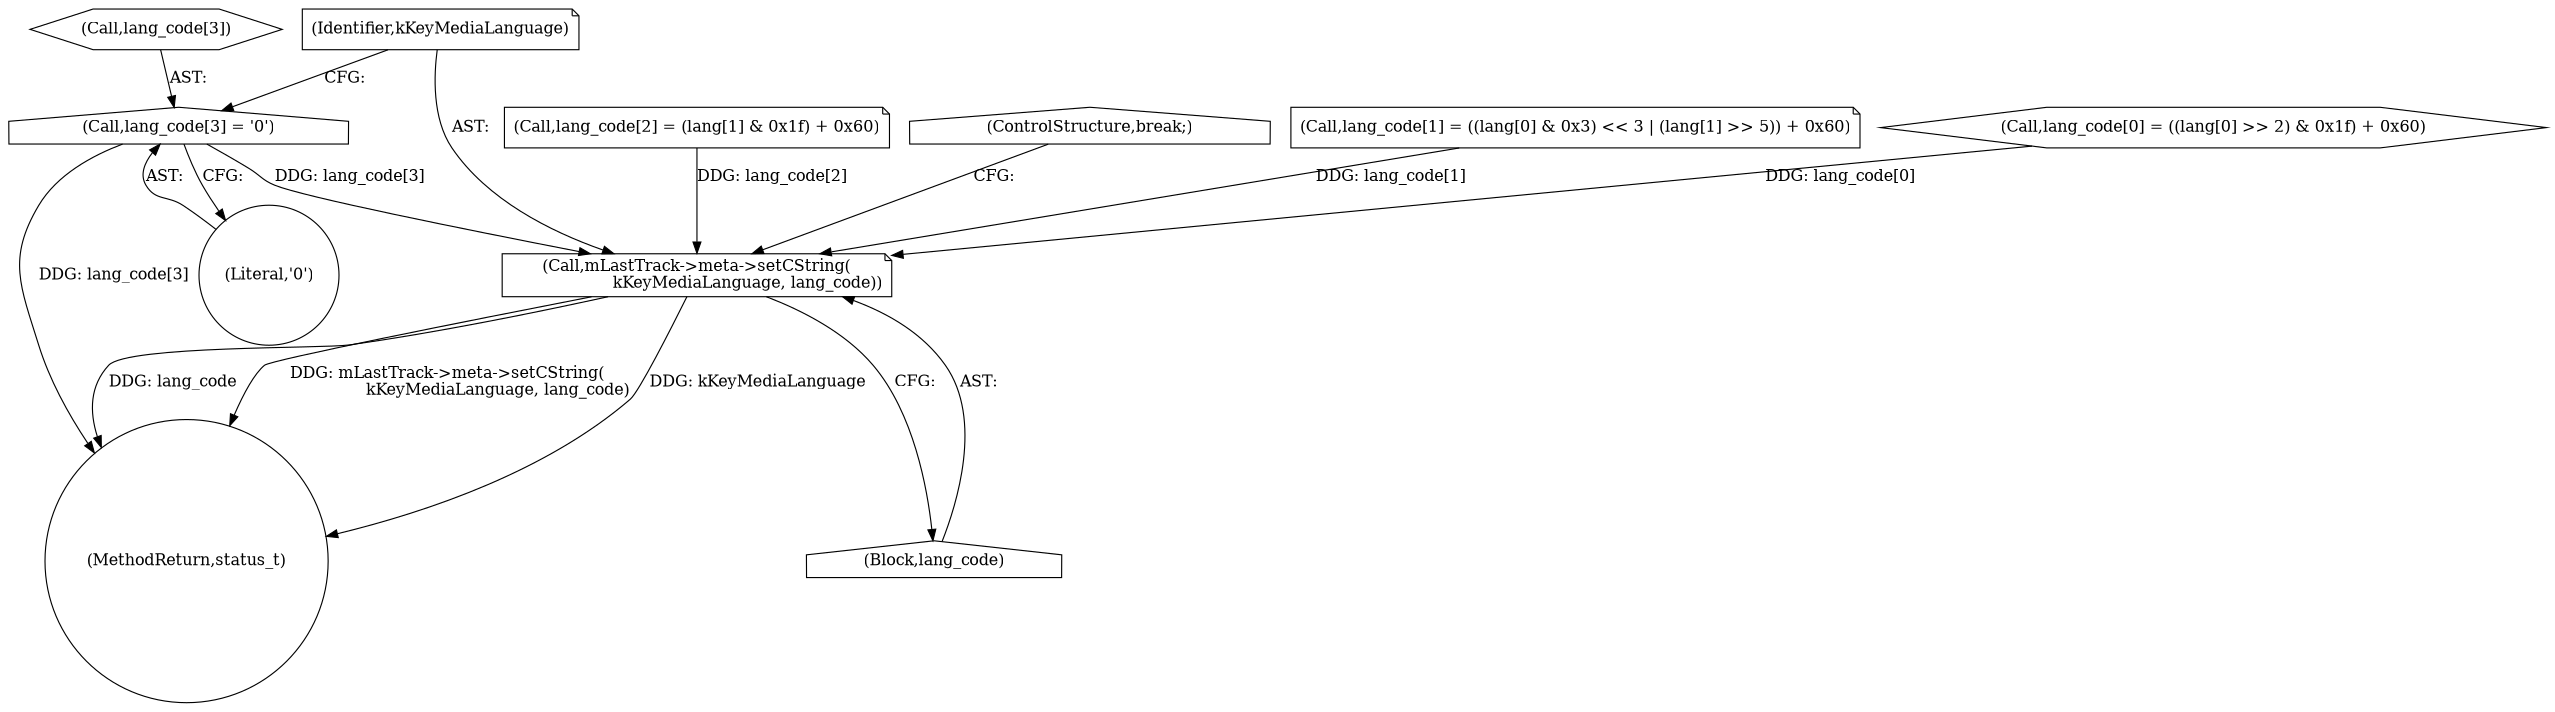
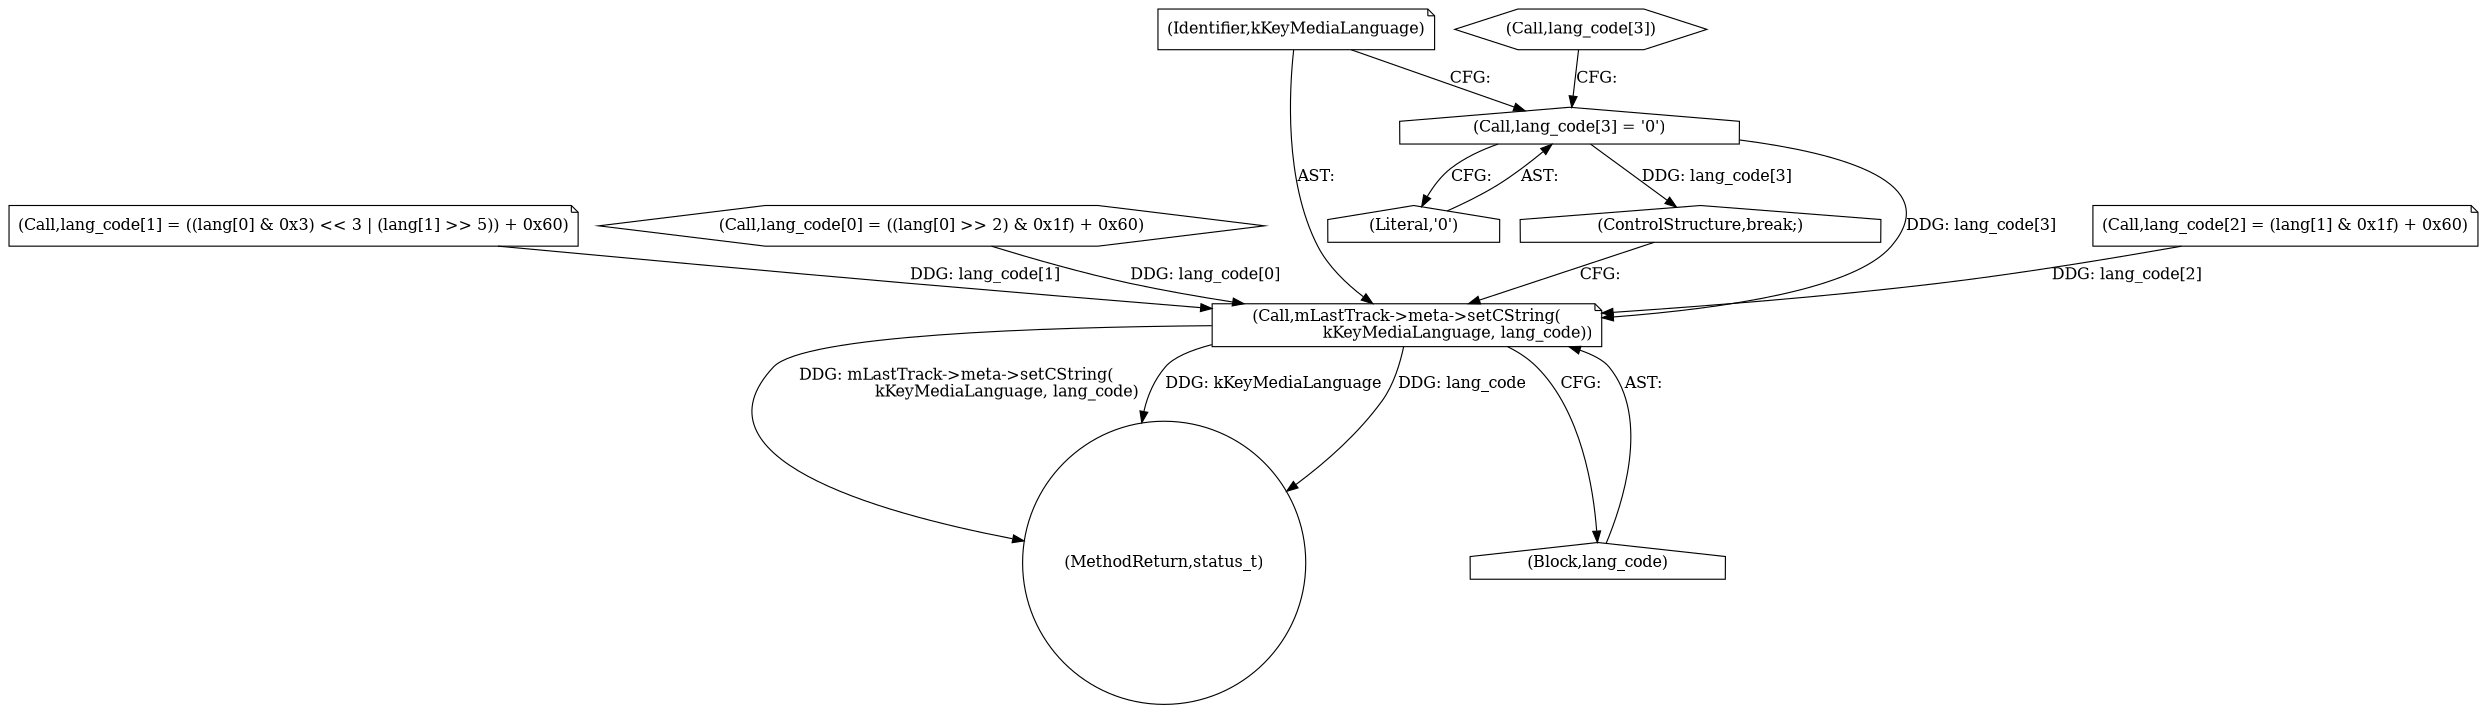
(191, 78) -> (1599, 78)
(269, 275) -> (1414, 226)
(20, 277) -> (1629, 172)
